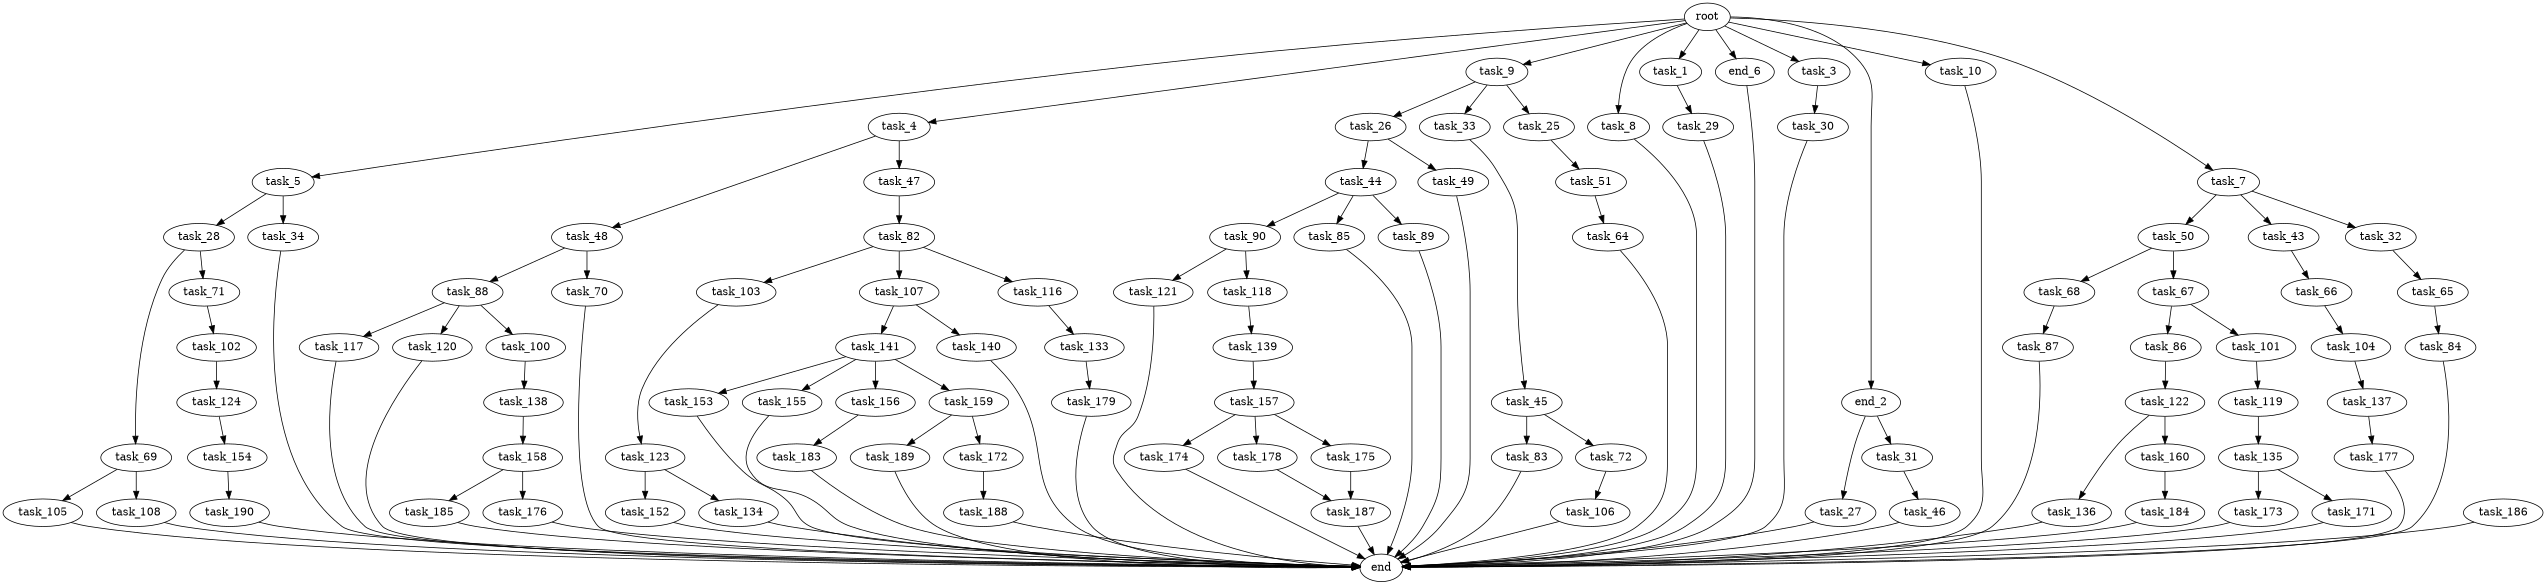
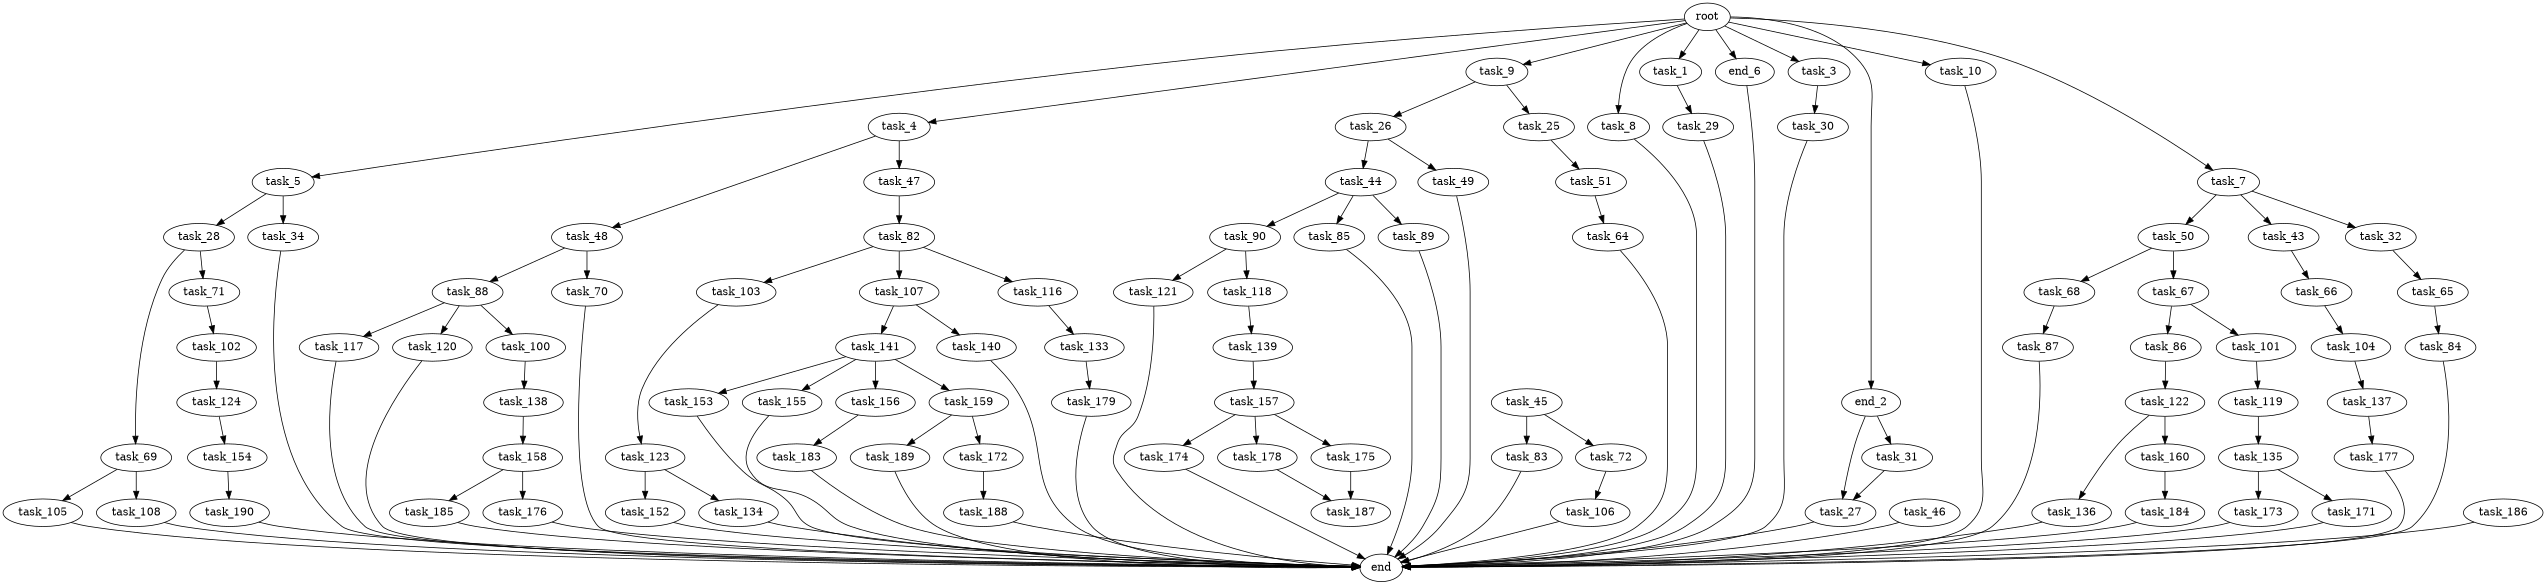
(1455, 127) -> none
(1909, 482) -> (1872, 482)
(1364, 537) -> none
